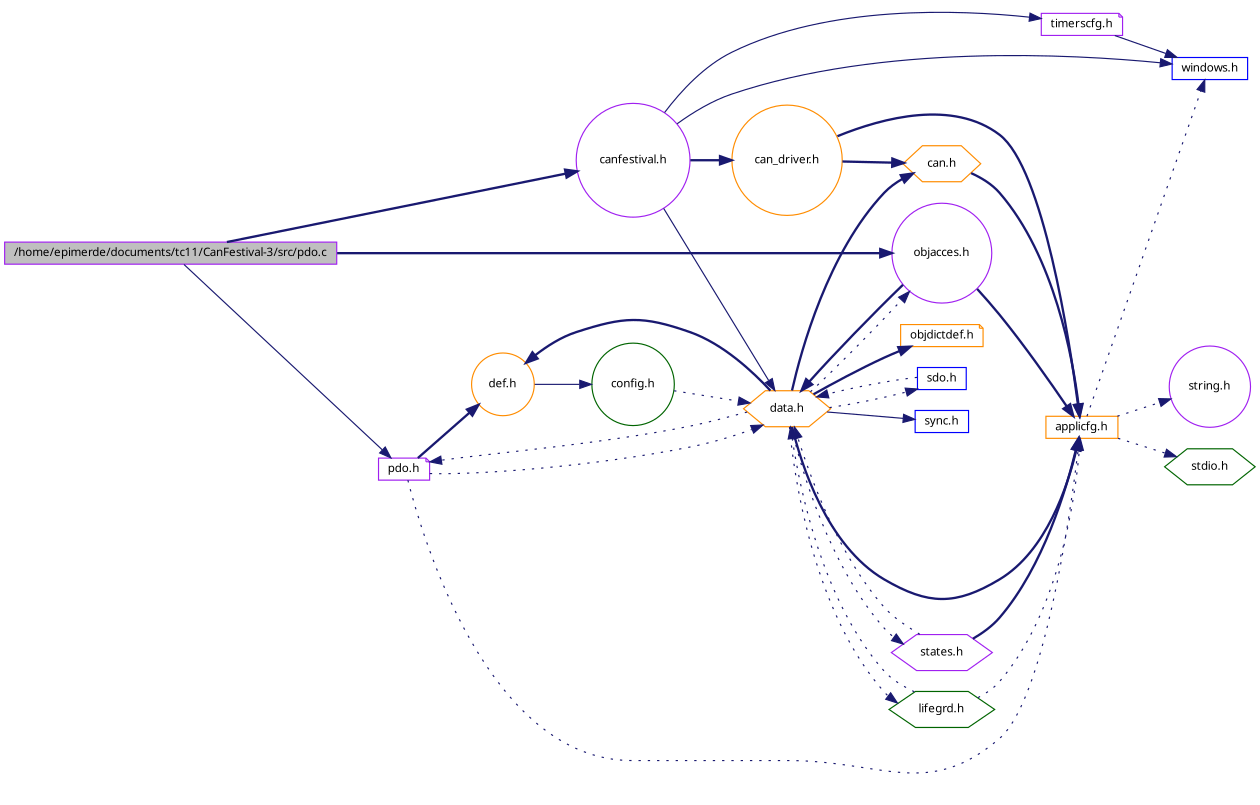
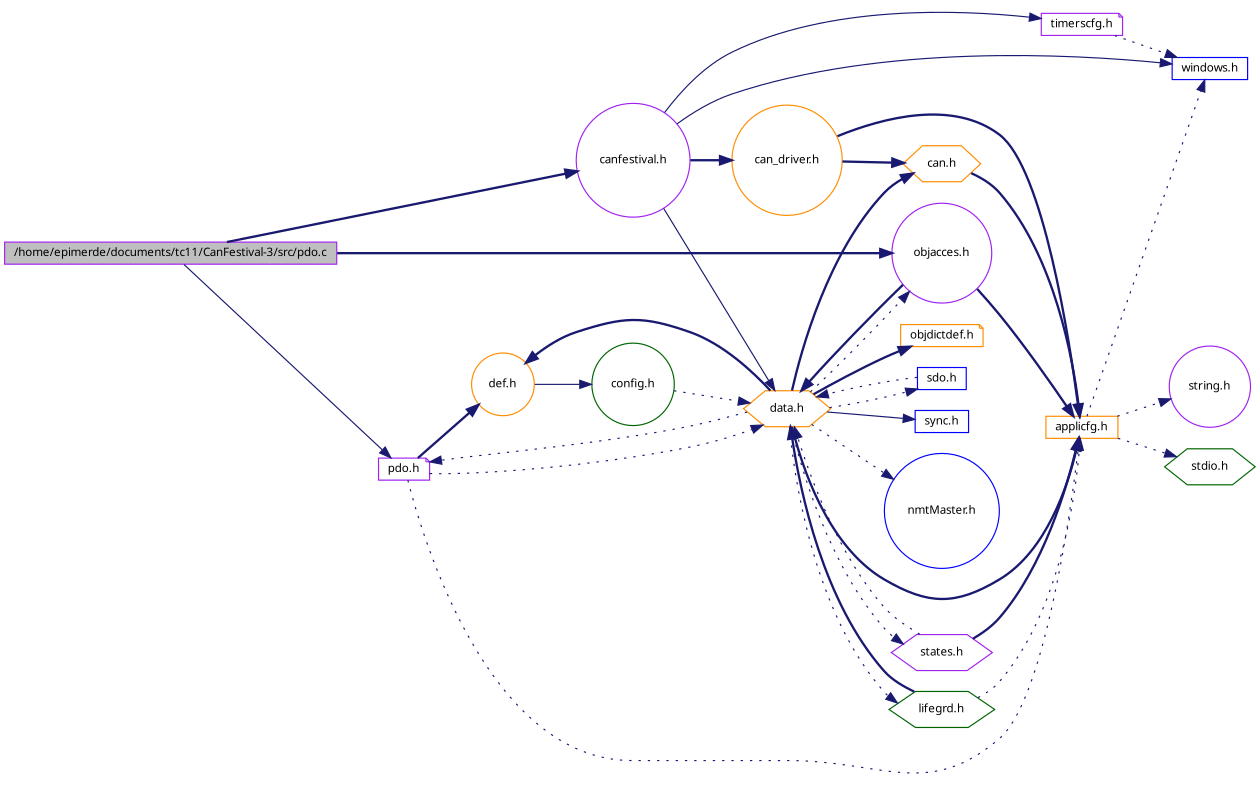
(1140, 45) -> (1140, 45)
none -> (942, 511)
(829, 578) -> (829, 578)
